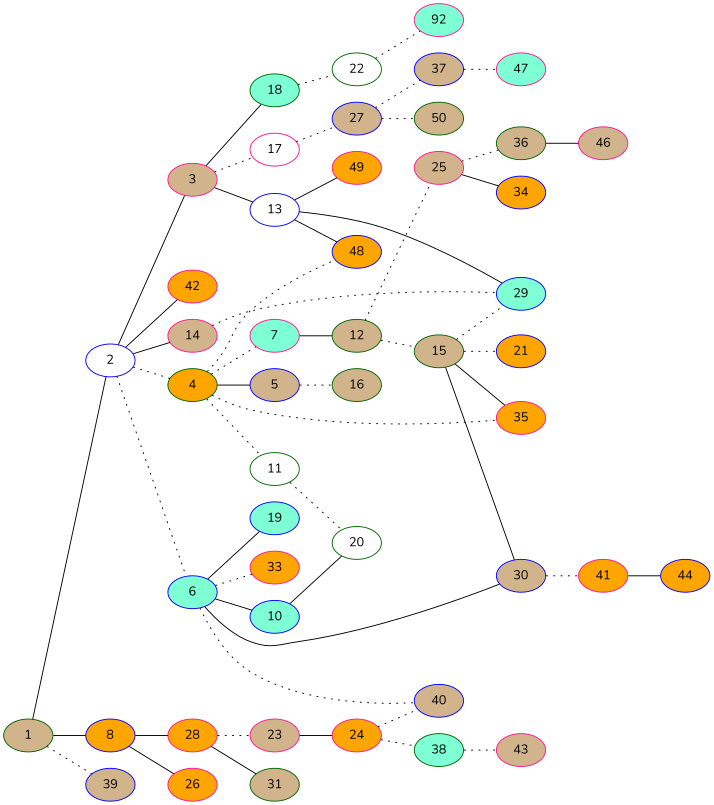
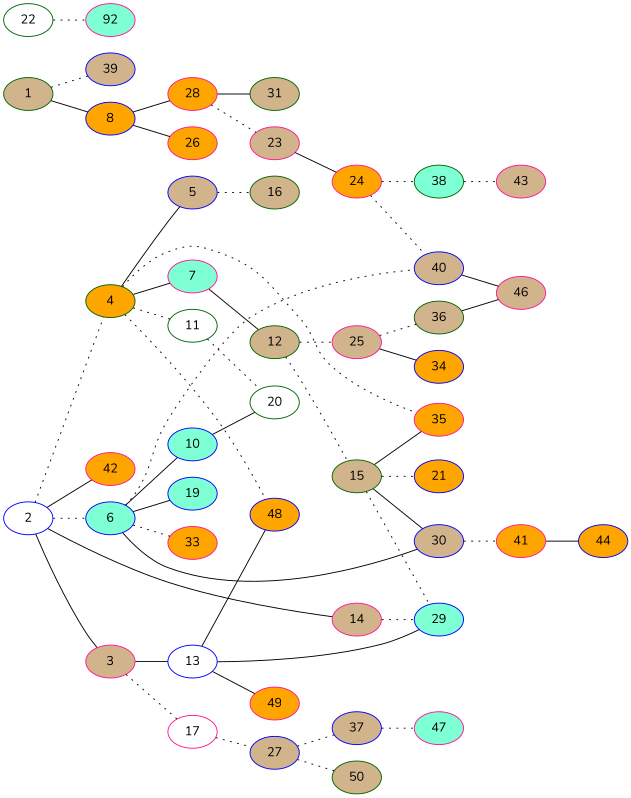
(275, 90) -> none
none -> (480, 281)
(234, 360) -> (152, 289)
(69, 548) -> none
